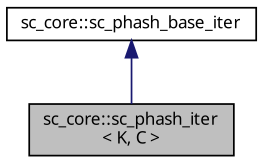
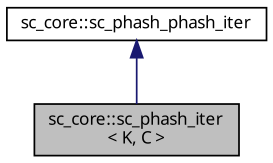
(132, 24) -> (137, 24)
